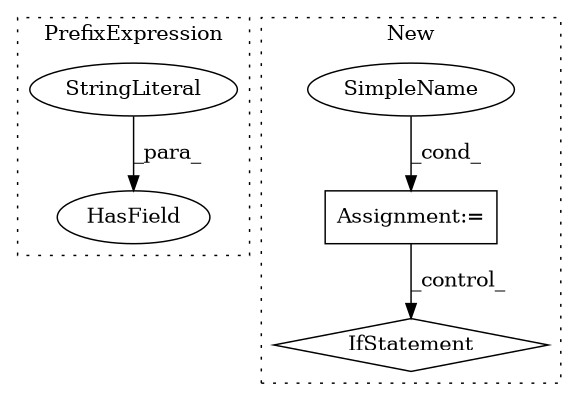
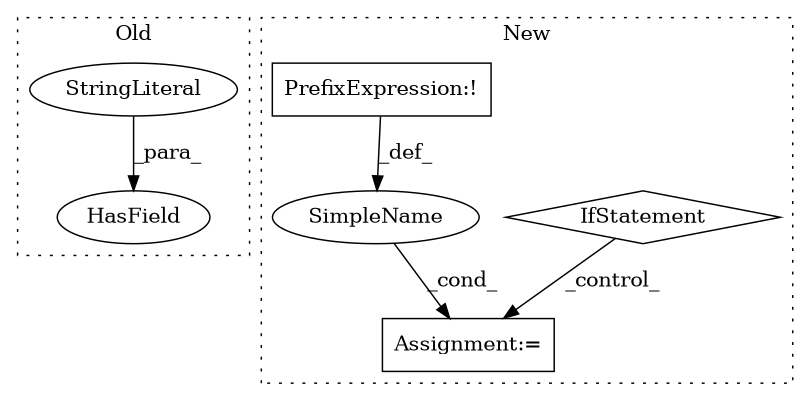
(134, 34) -> (134, 34)
none -> (382, 90)
(411, 274) -> (566, 274)
